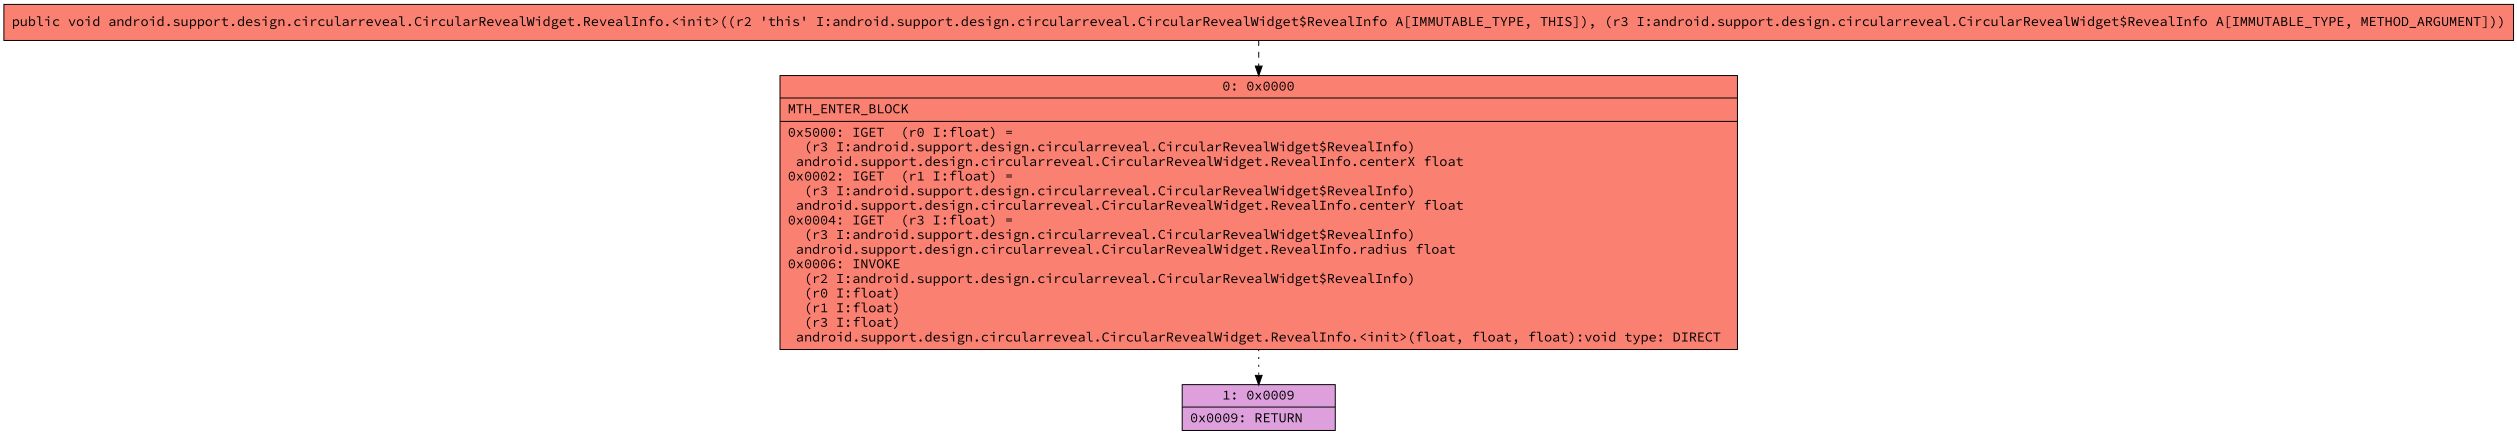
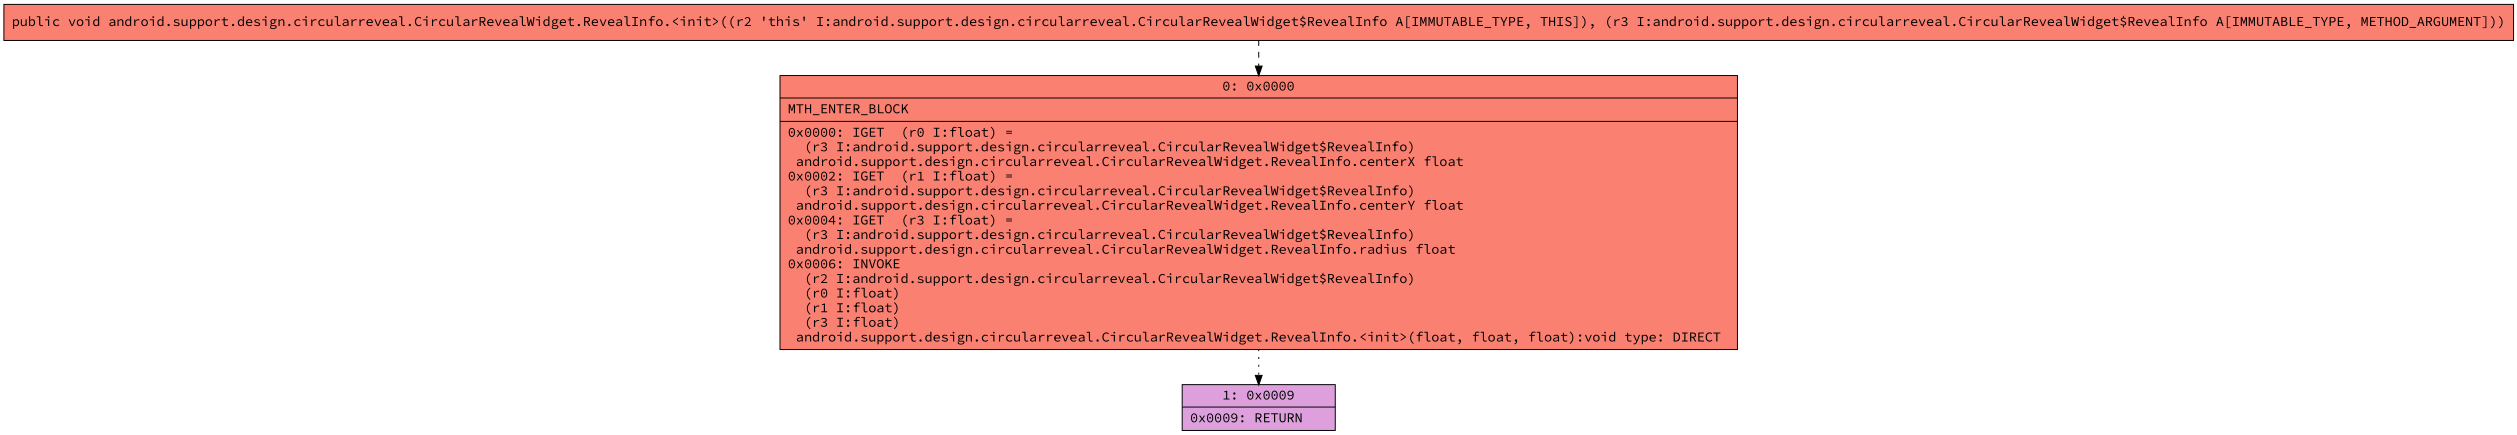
(905, 133) -> (905, 133)
